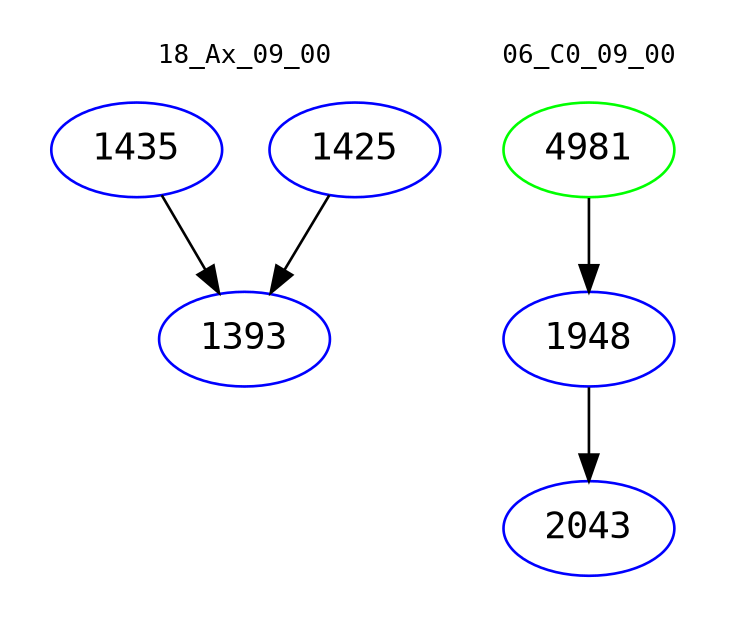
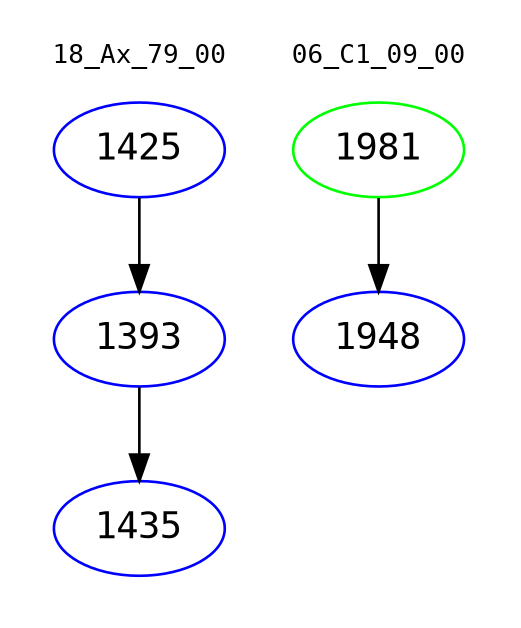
(246, 57) -> (141, 57)
(590, 57) -> (380, 57)
(589, 150) -> (379, 150)
(184, 233) -> (139, 421)
(589, 528) -> none
